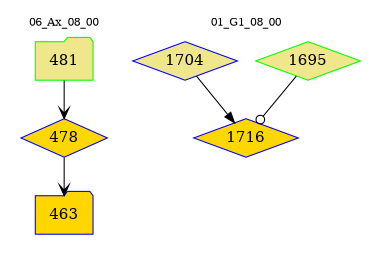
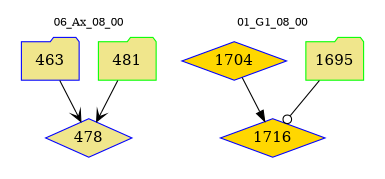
(185, 61) -> (234, 61)
(308, 61) -> (335, 61)
(64, 138) -> (89, 138)
(64, 171) -> (68, 96)
(64, 215) -> (50, 61)
